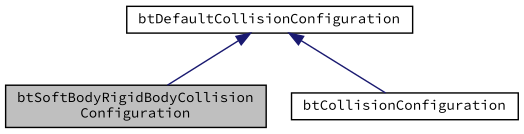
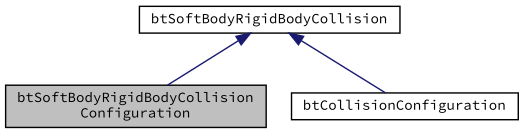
(270, 20) -> (270, 20)
